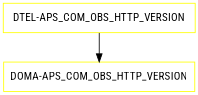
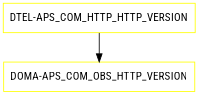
(99, 18) -> (99, 18)
